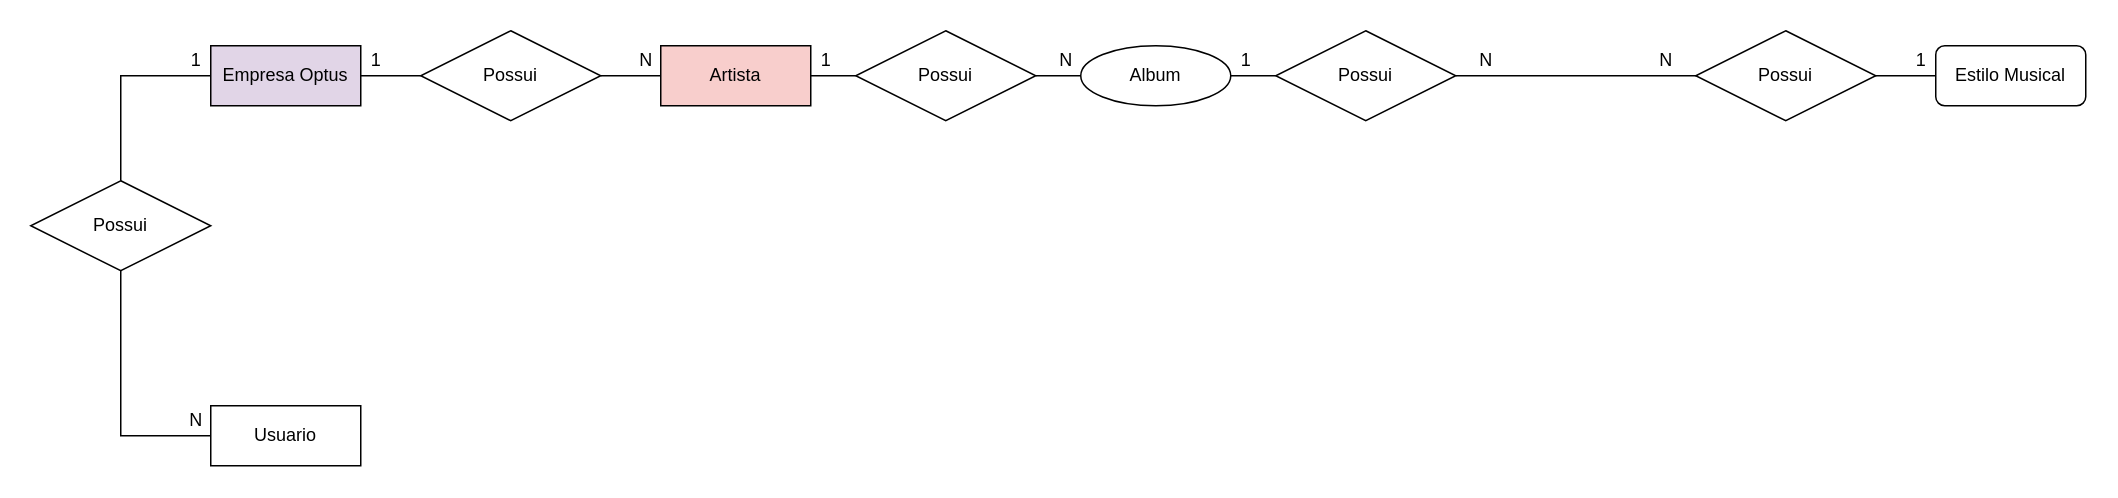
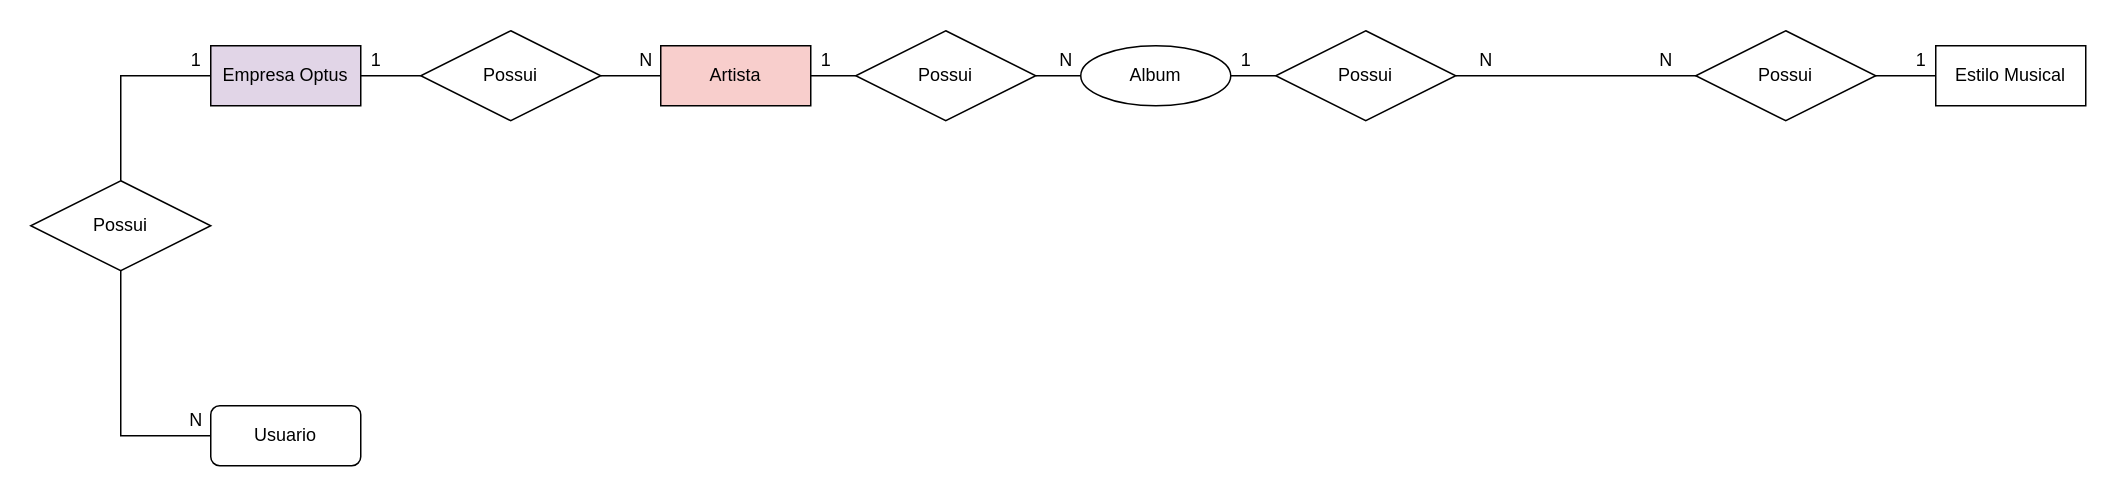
(2011, 76) -> (2011, 76)
(286, 436) -> (286, 436)
